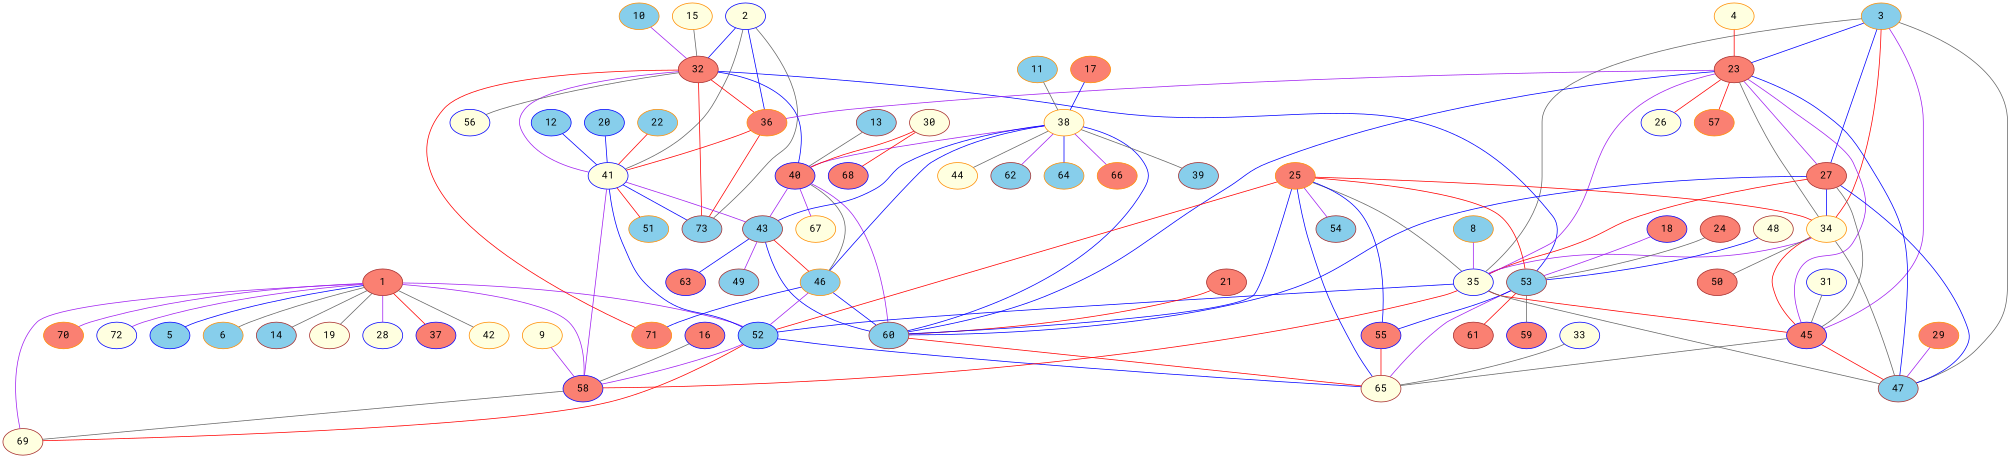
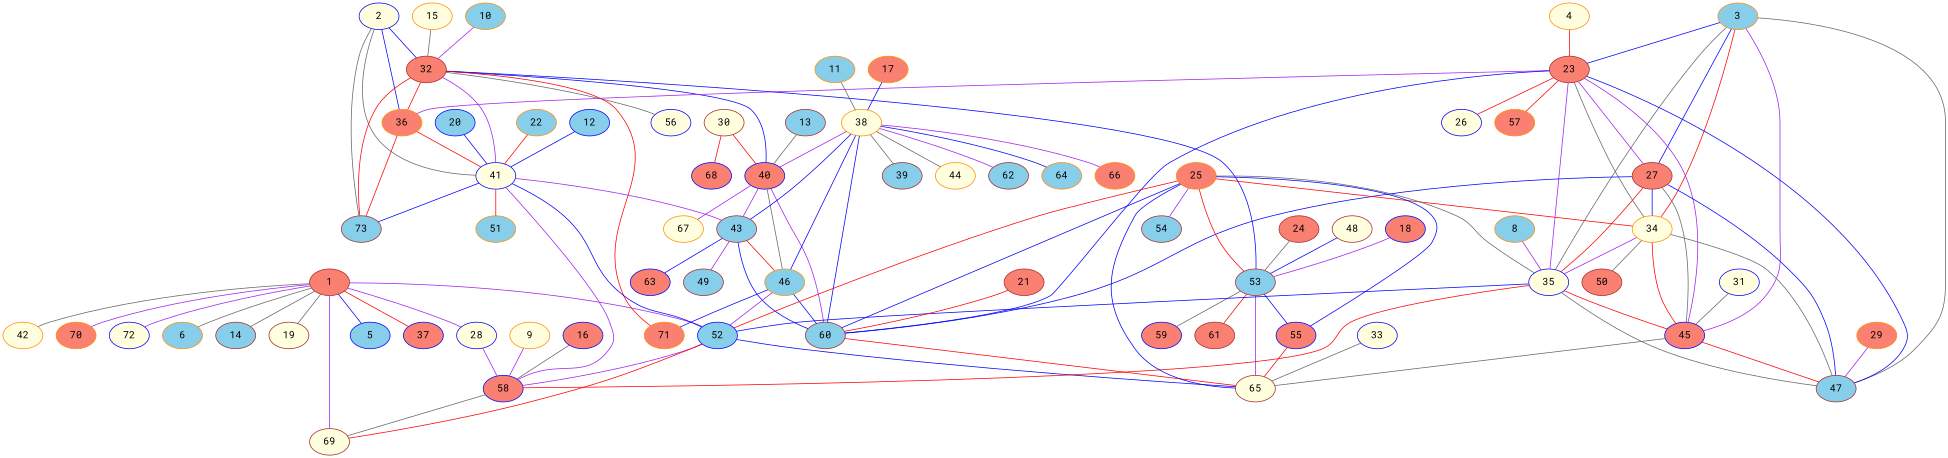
(516, 301) -> (490, 362)
